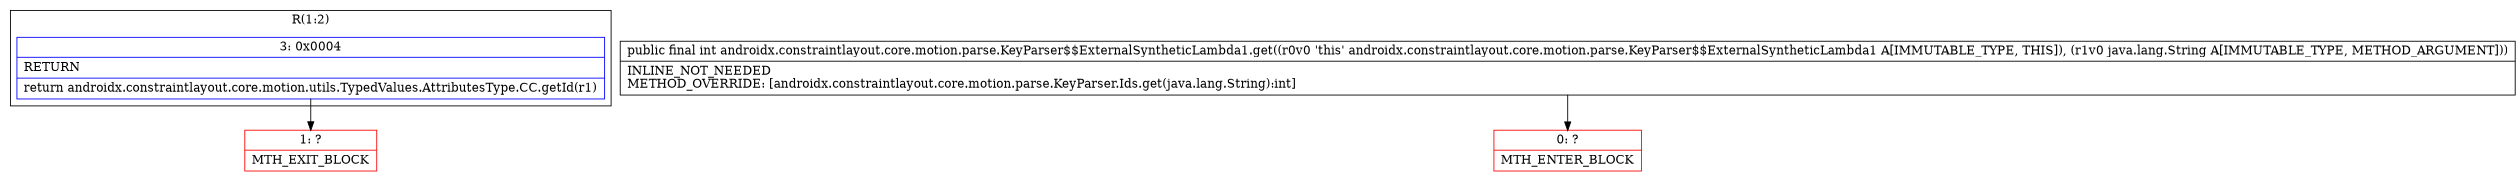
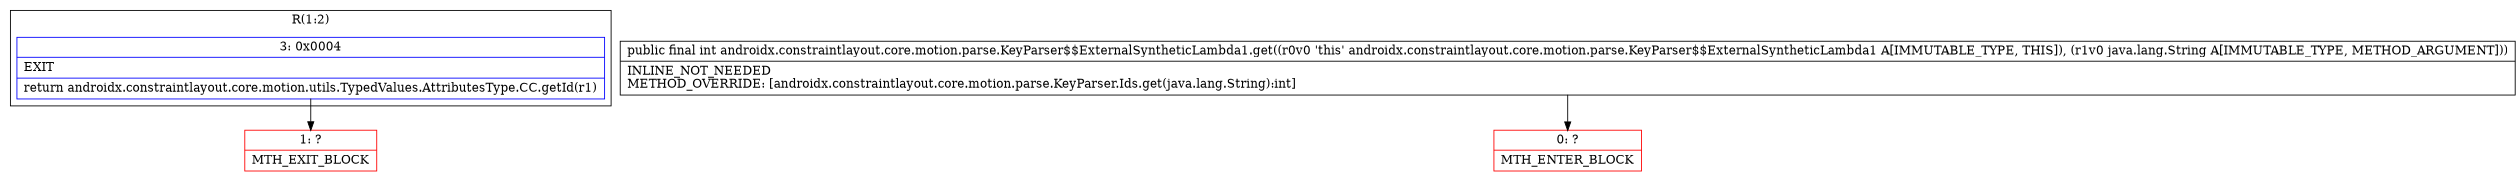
(52, 67) -> (39, 67)
